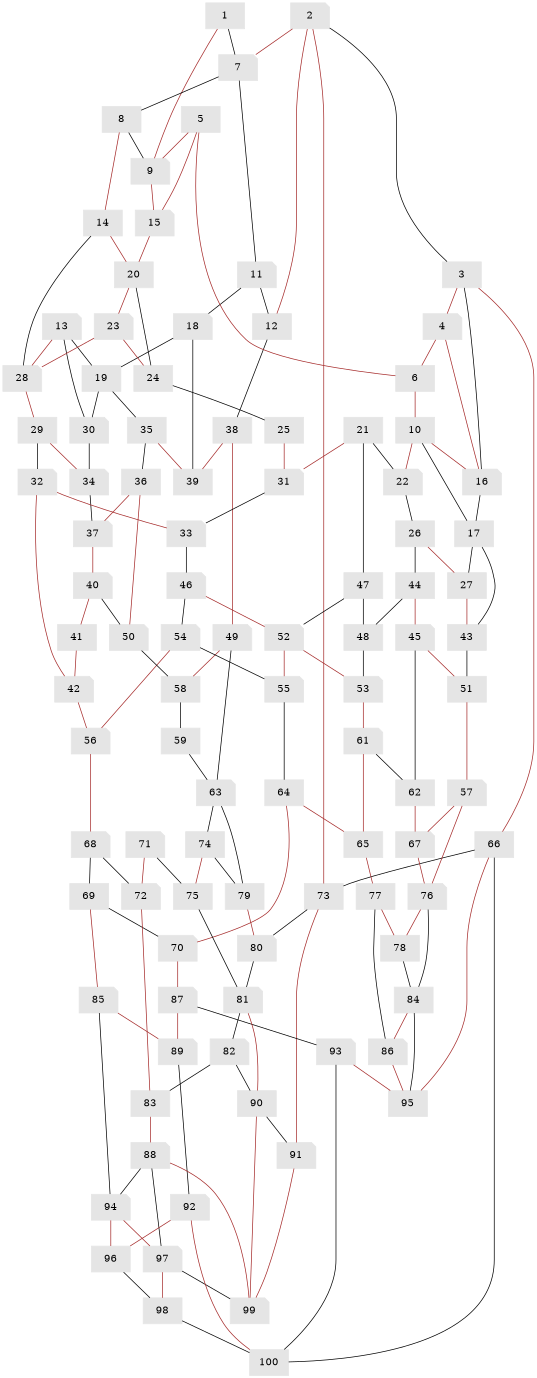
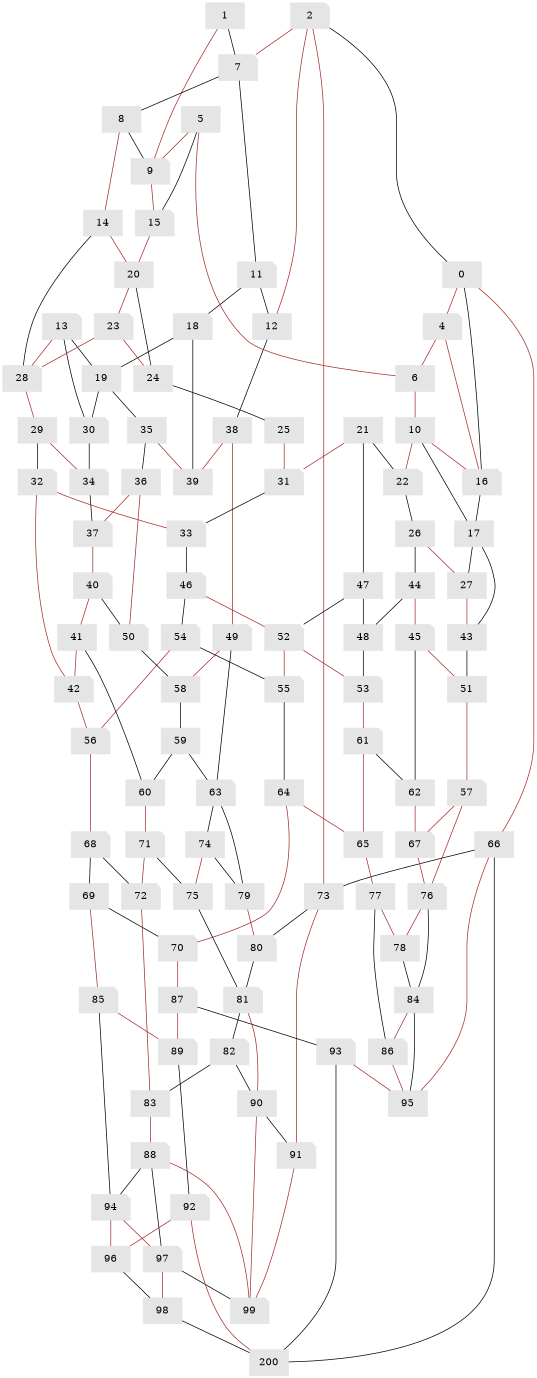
(182, 172) -> (182, 172)
(462, 275) -> (462, 275)
none -> (145, 793)
(269, 1363) -> (269, 1363)
